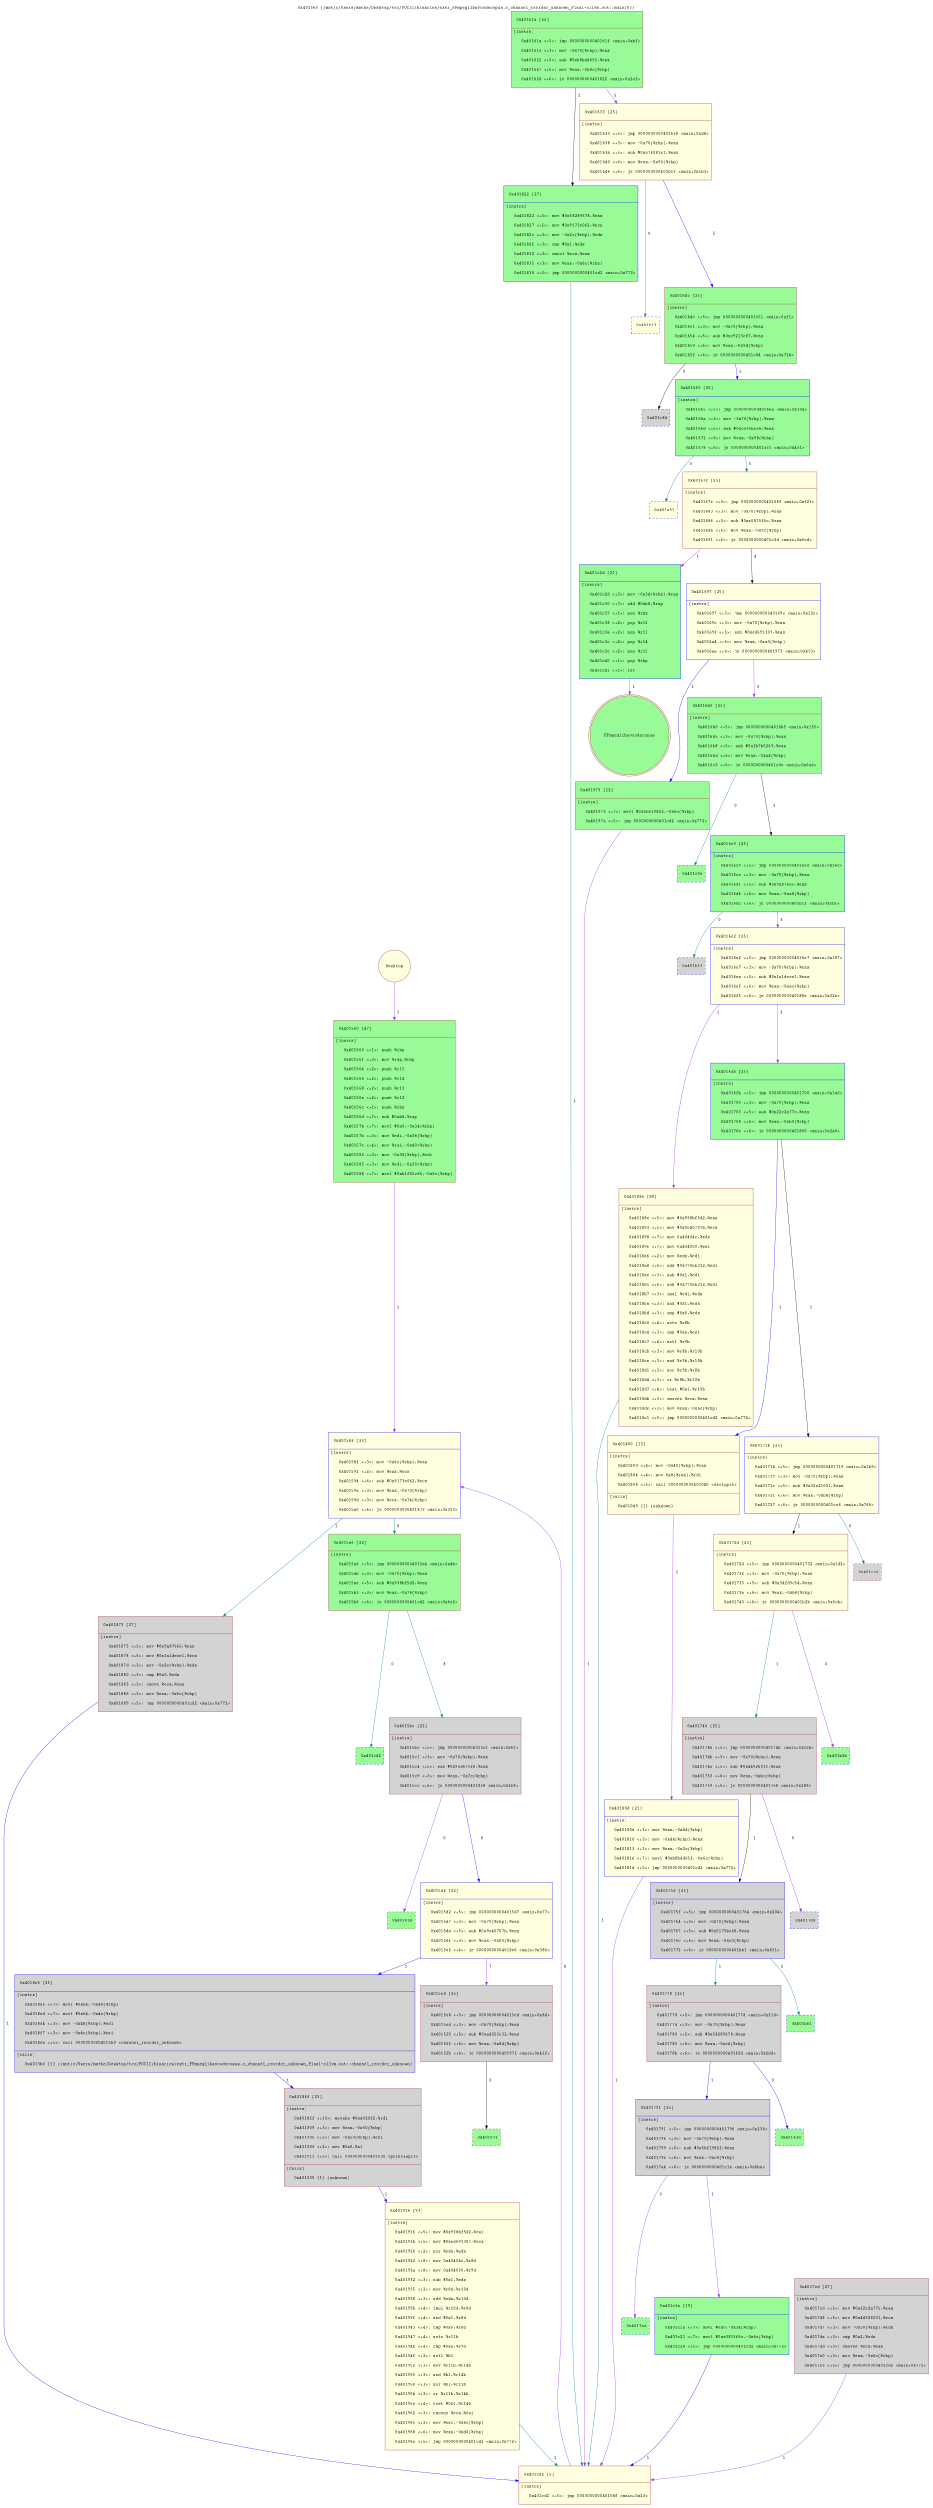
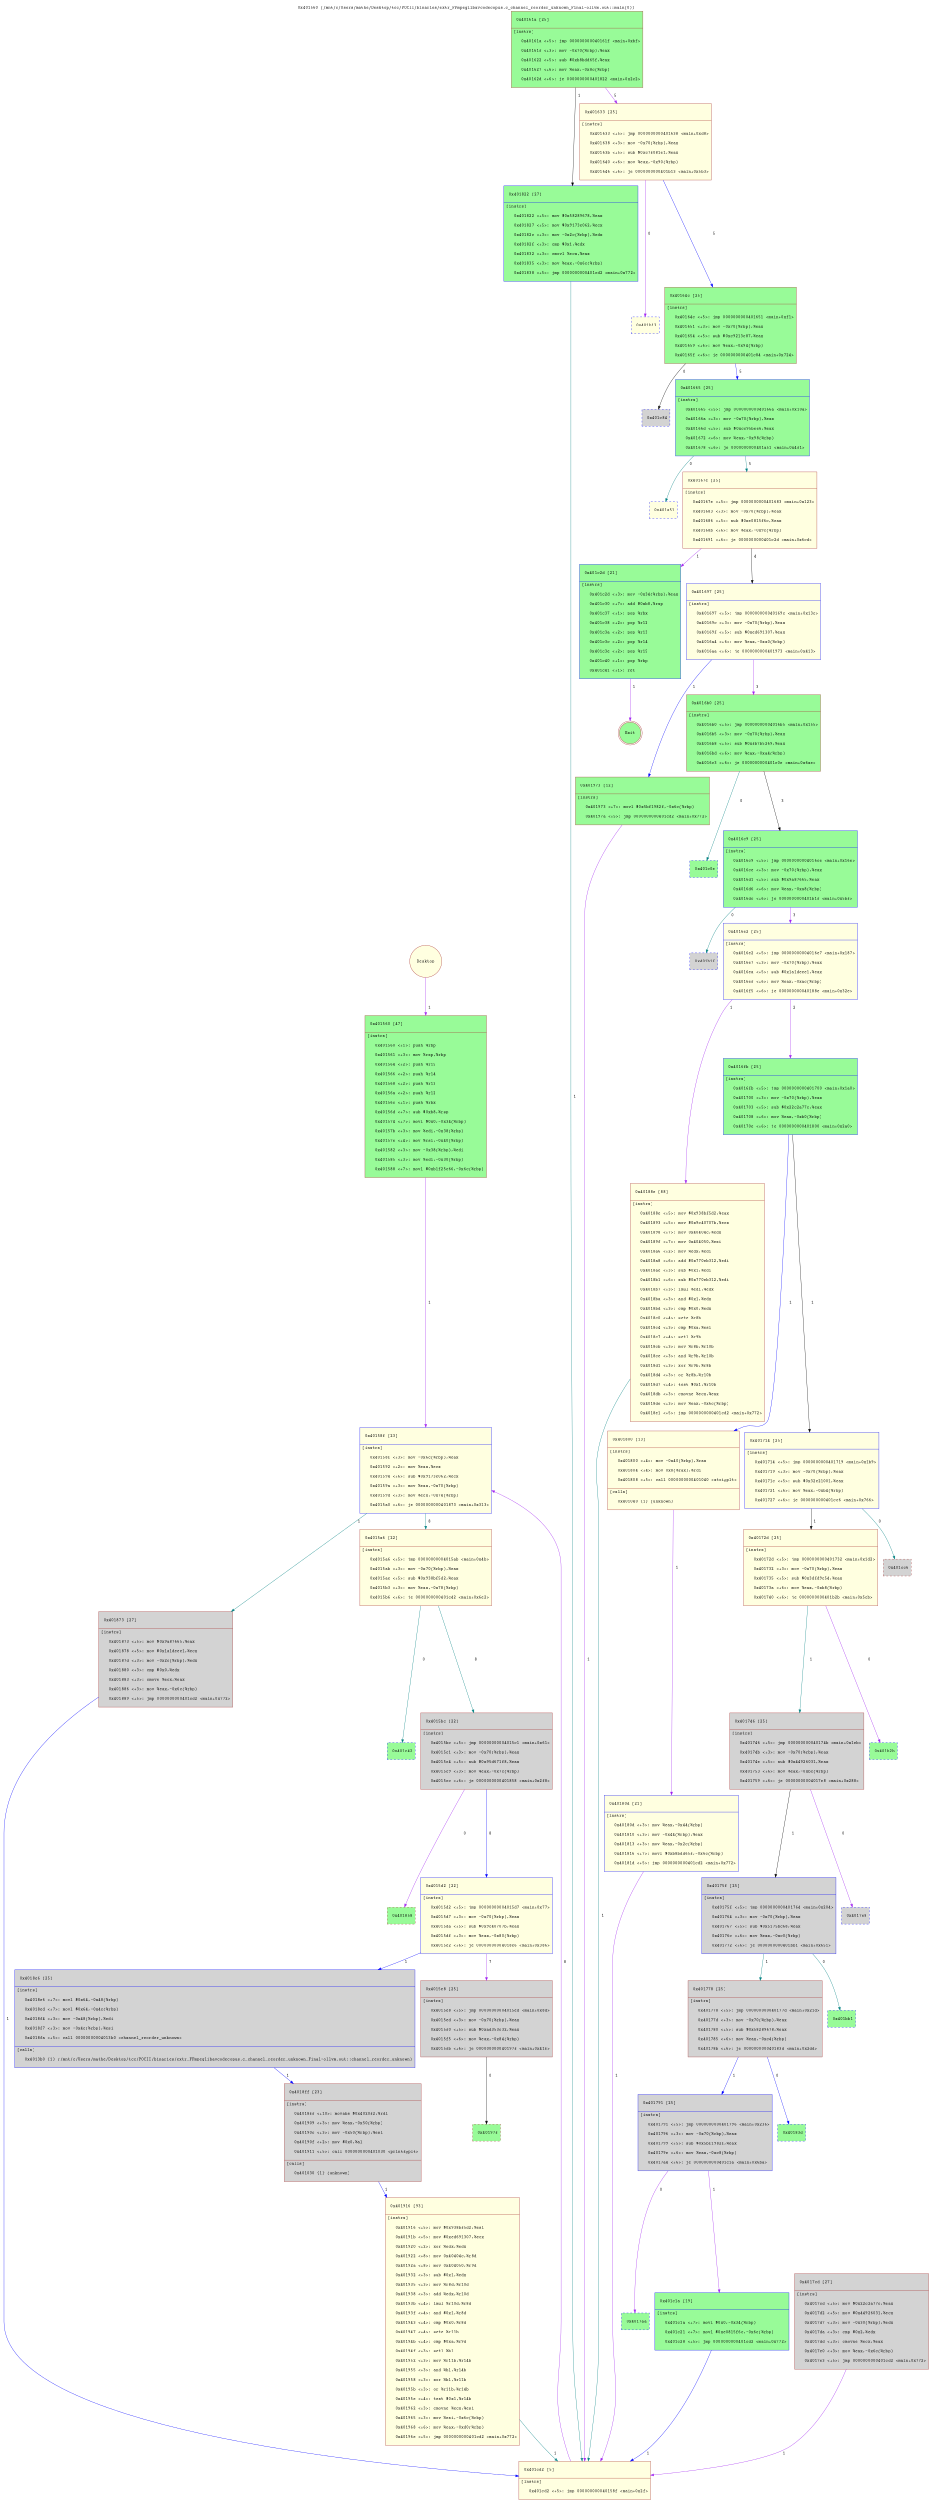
(630, 735) -> (630, 733)
(394, 1572) -> (426, 1568)
